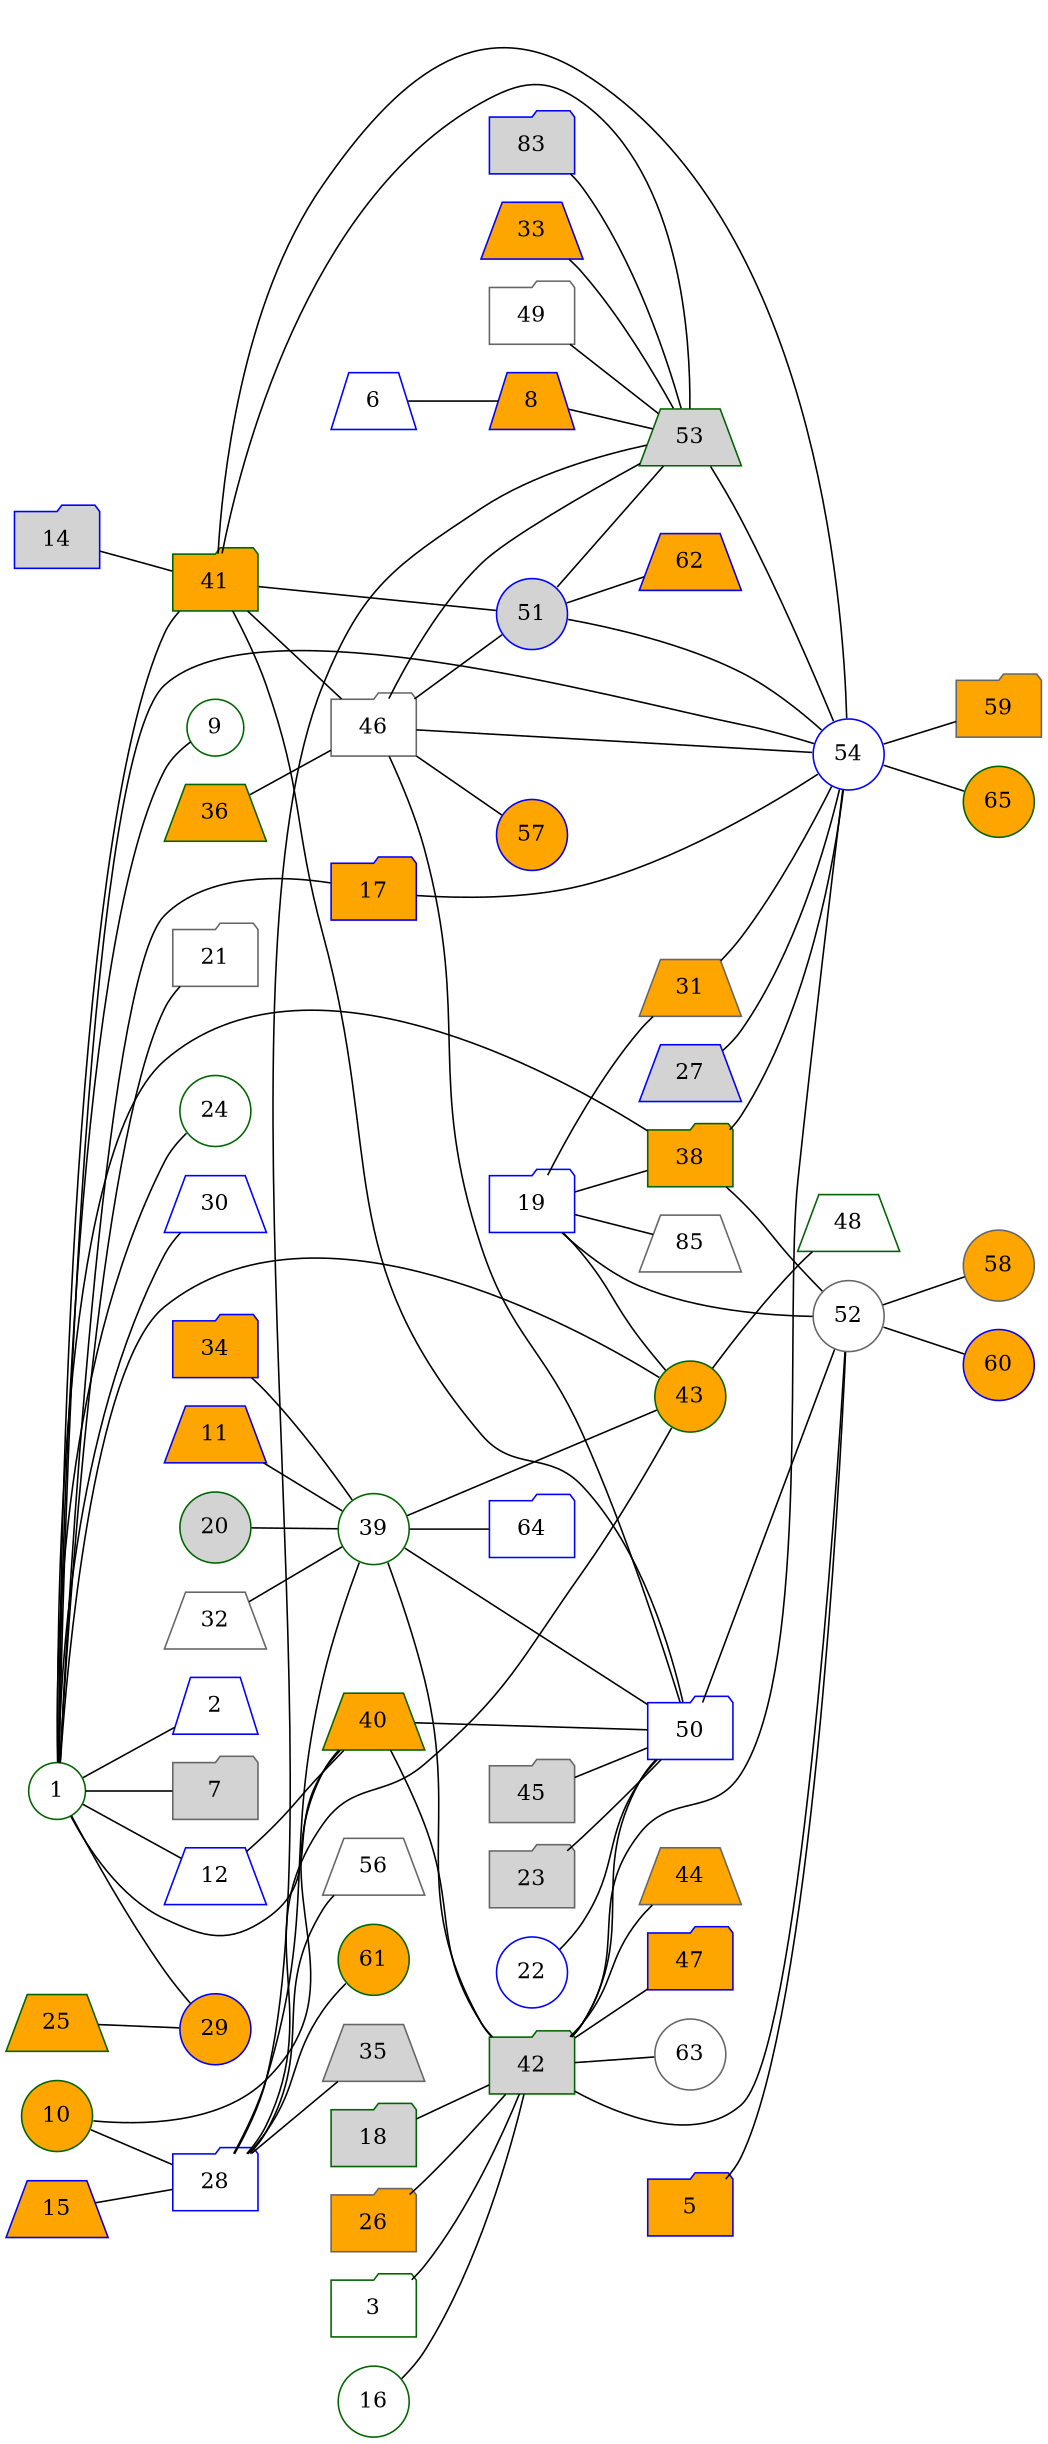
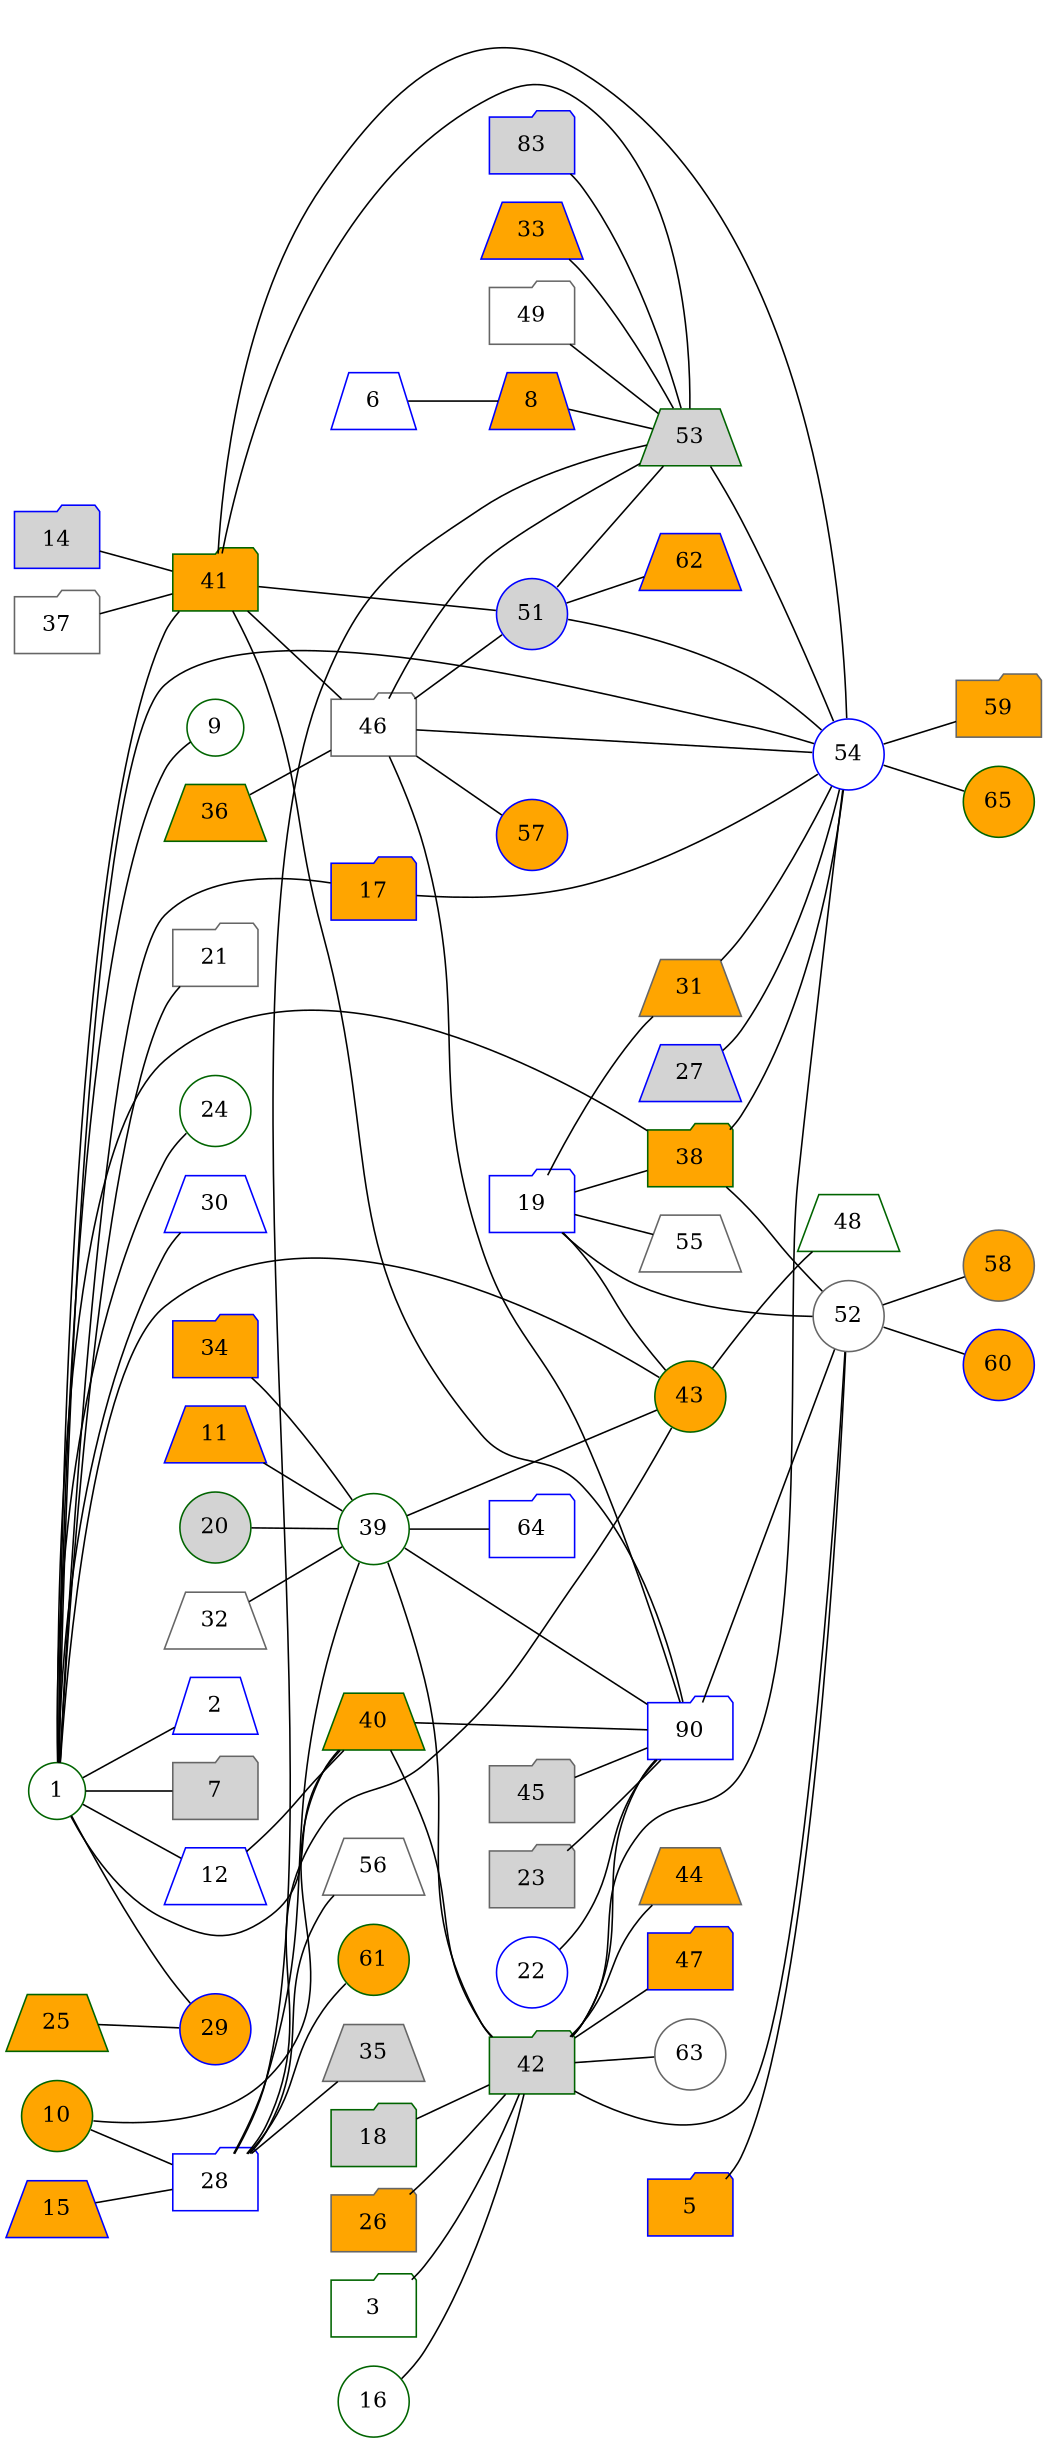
none -> (57, 625)
(690, 1244) -> (690, 1244)
(690, 1731) -> (690, 1731)
